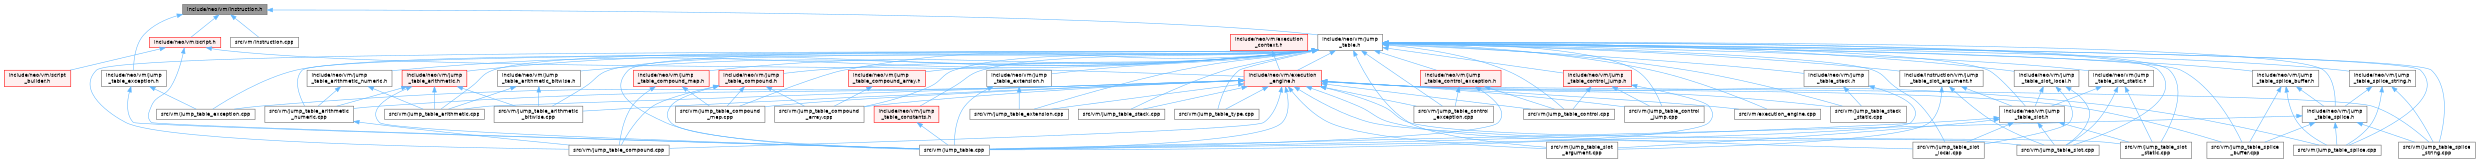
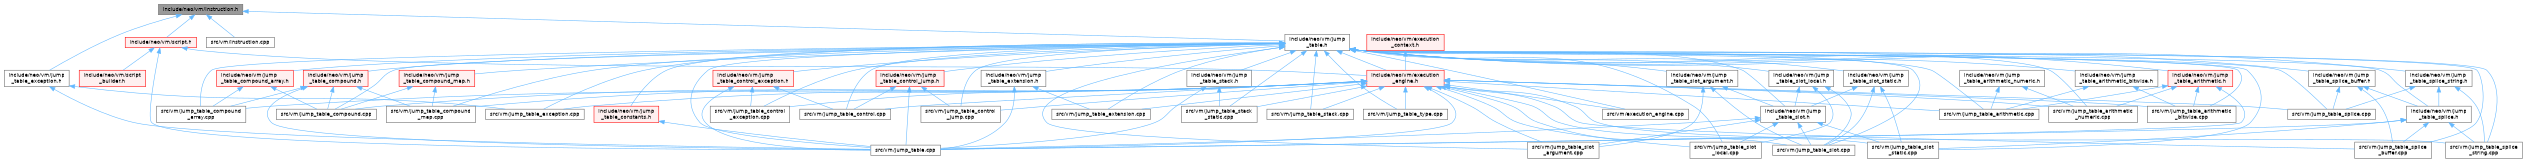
(852, 63) -> none
(1941, 78) -> (1702, 78)
(464, 134) -> (296, 99)
(2336, 137) -> (2239, 134)
